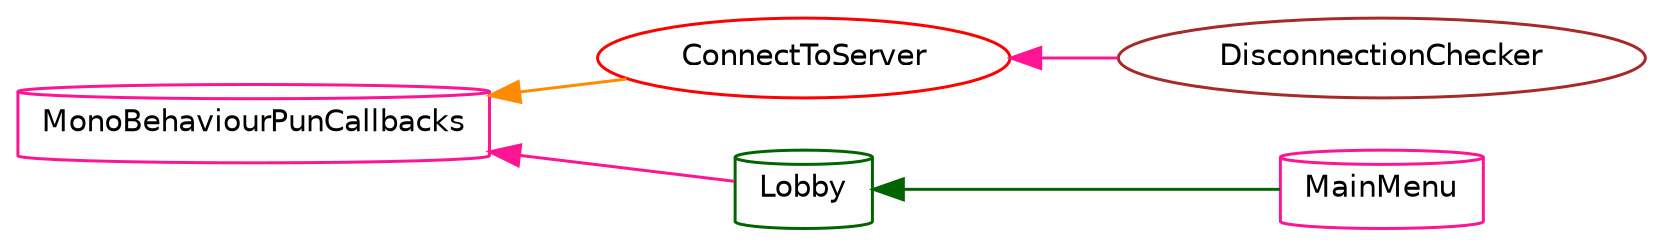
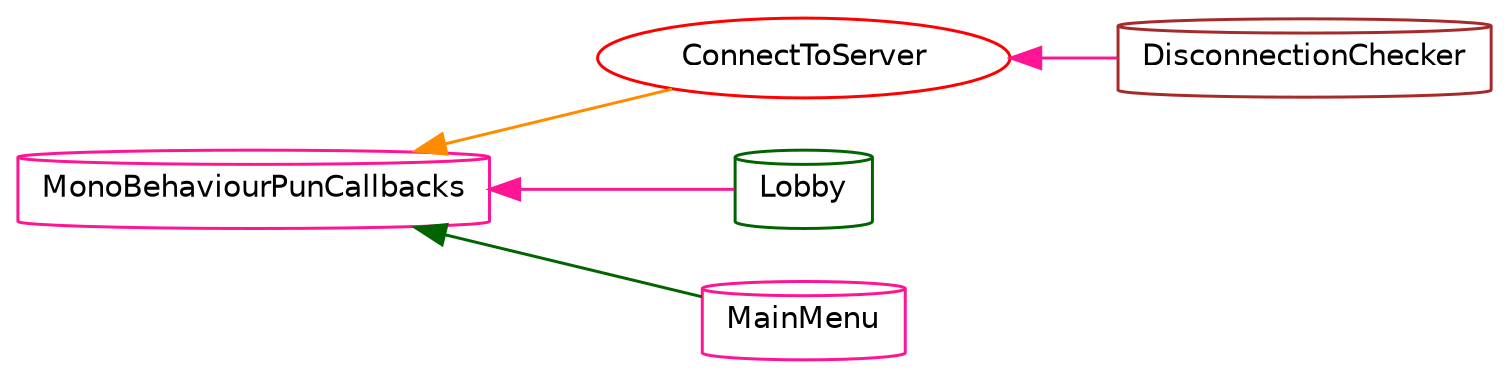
(1382, 58) -> (1305, 58)
(1092, 189) -> (574, 266)
